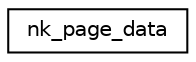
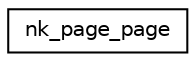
(98, 31) -> (98, 31)
